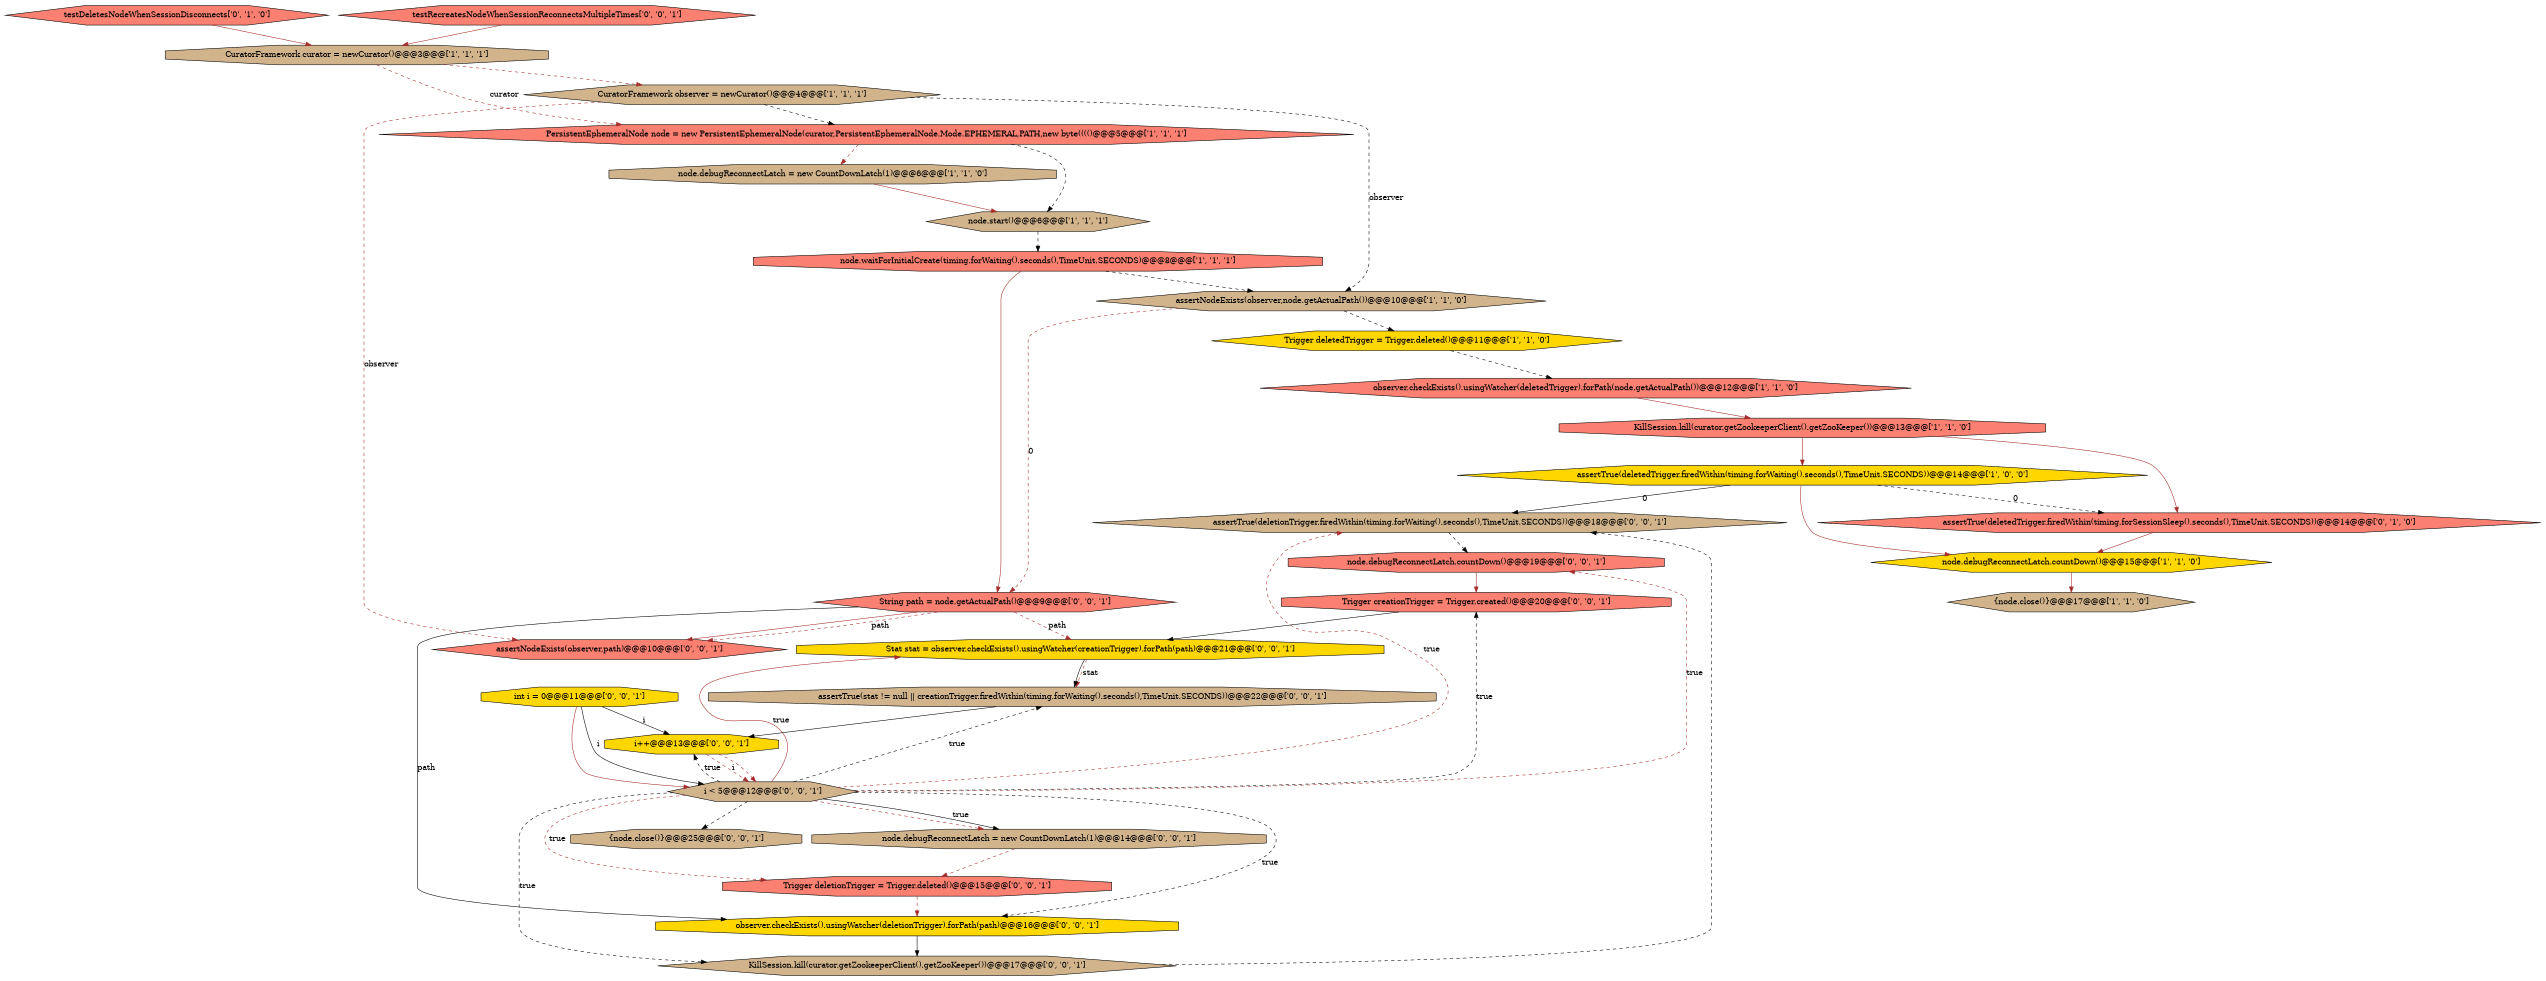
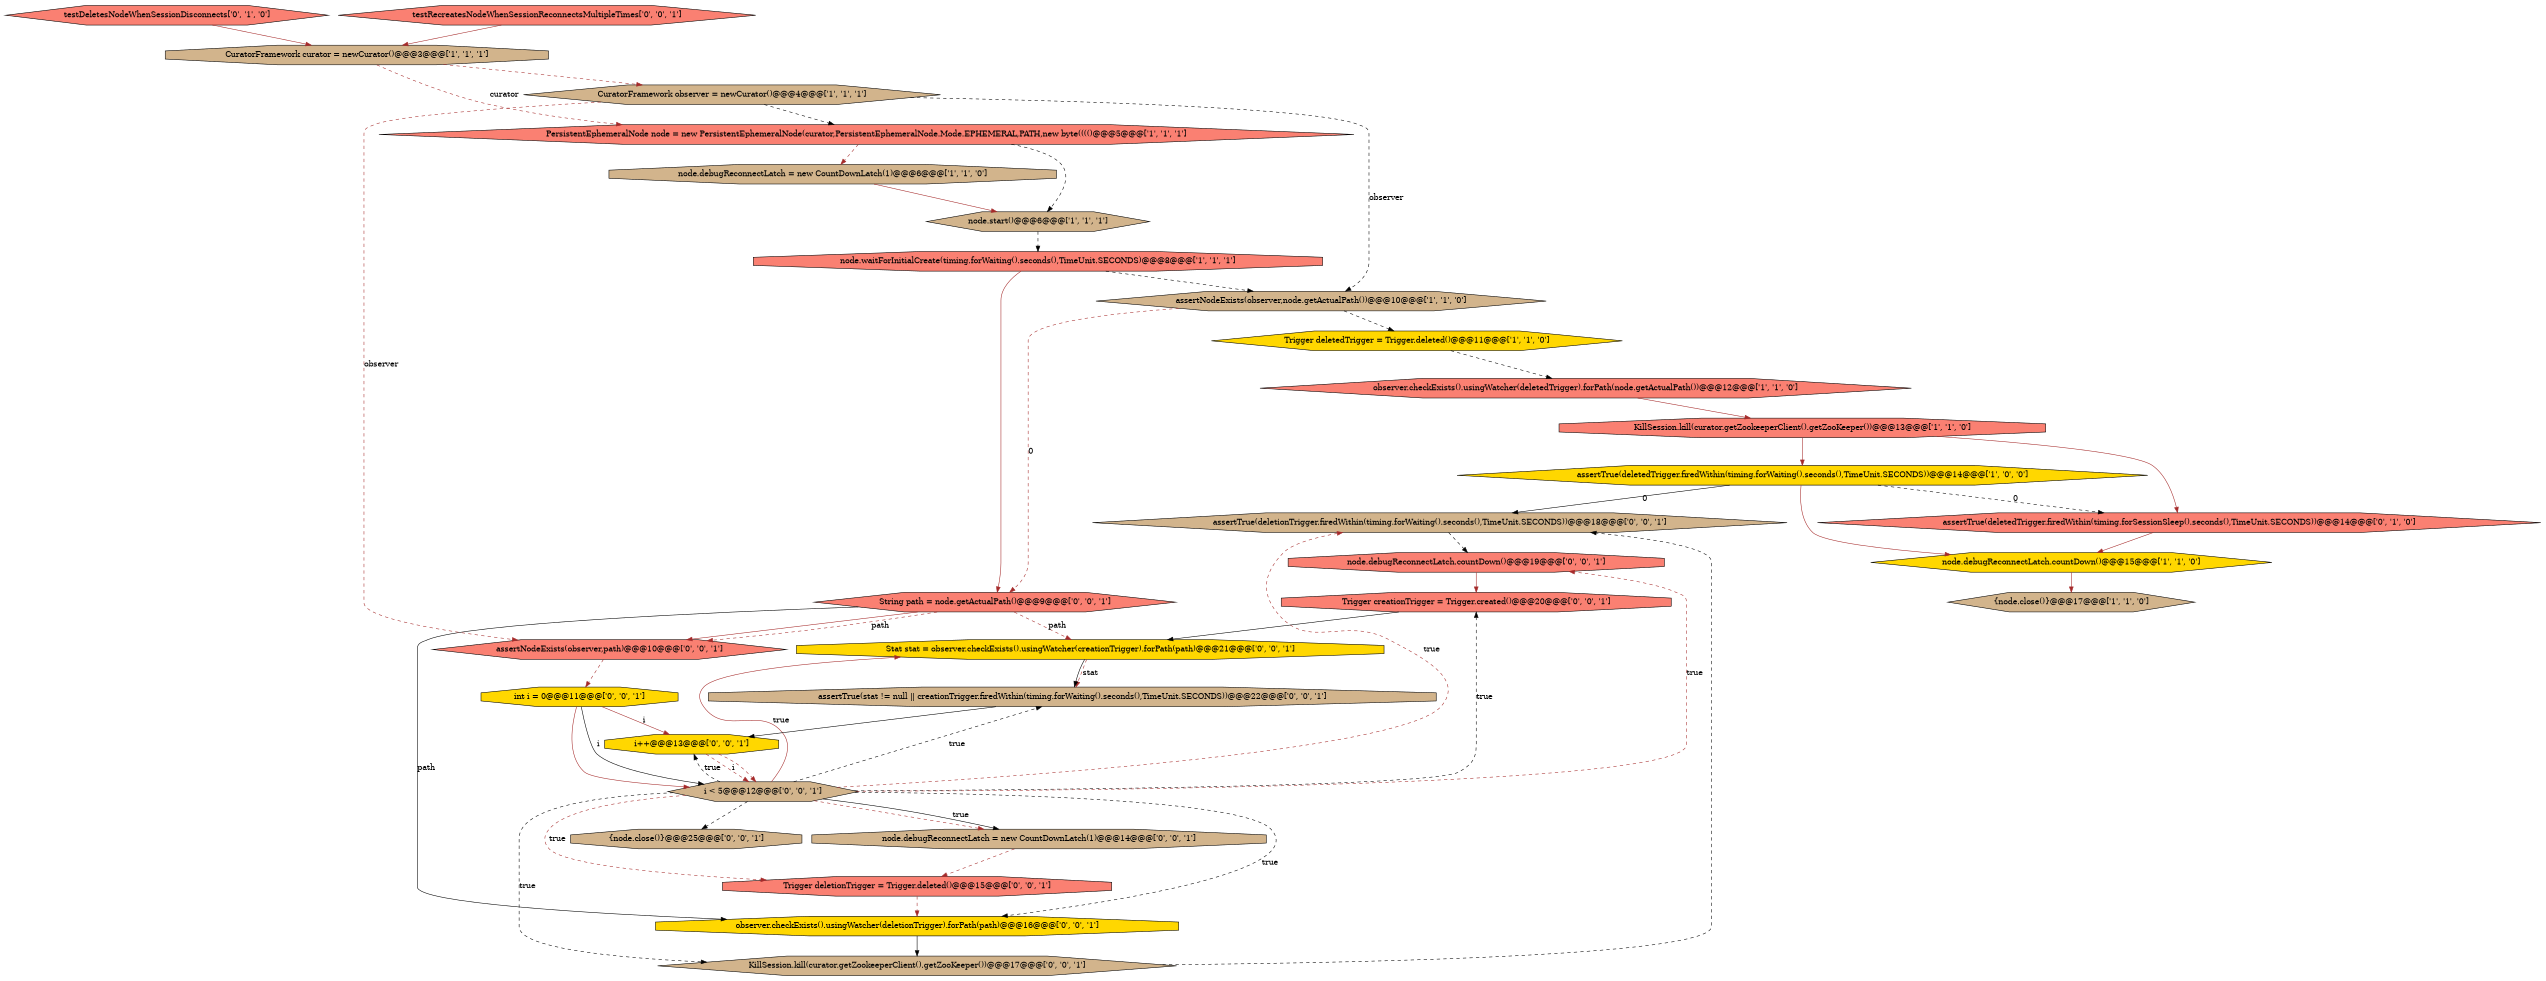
none -> (596, 671)
(633, 720) -> (633, 720)
